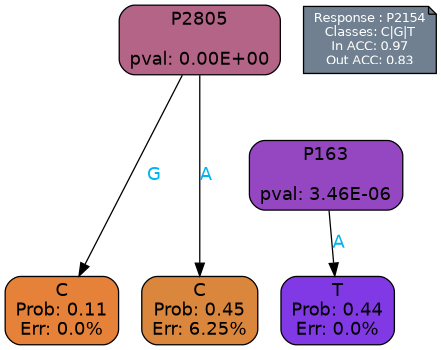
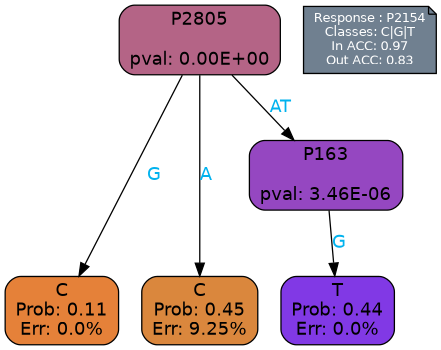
none -> (258, 103)
(339, 243) -> (339, 243)
(200, 311) -> (200, 311)
